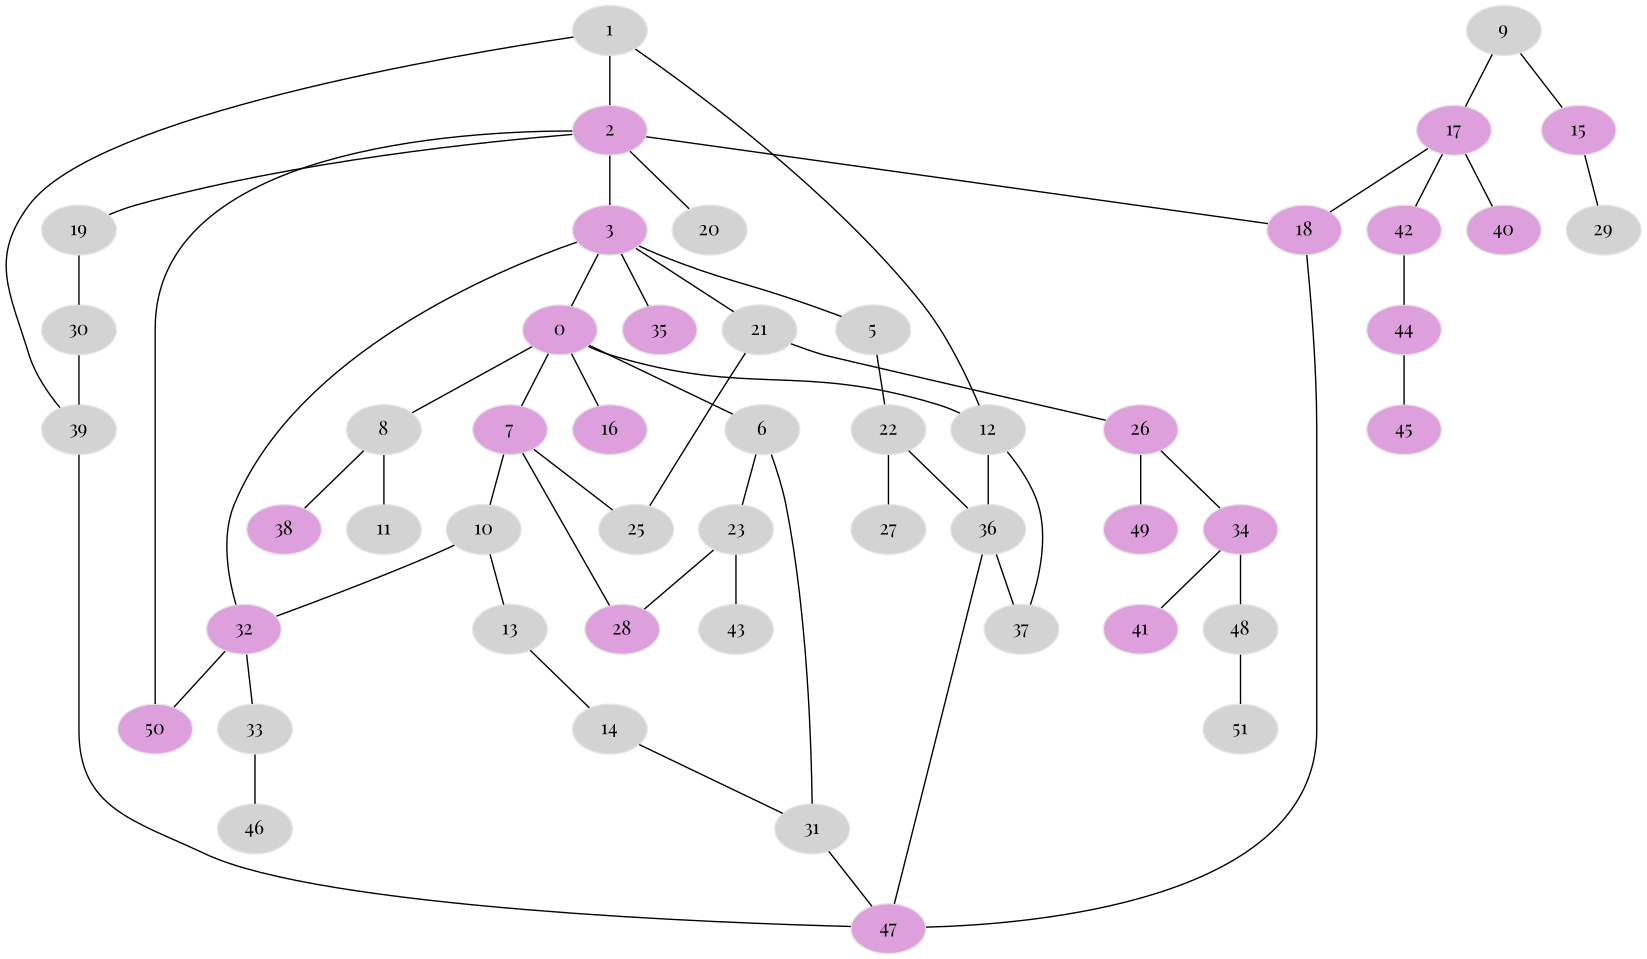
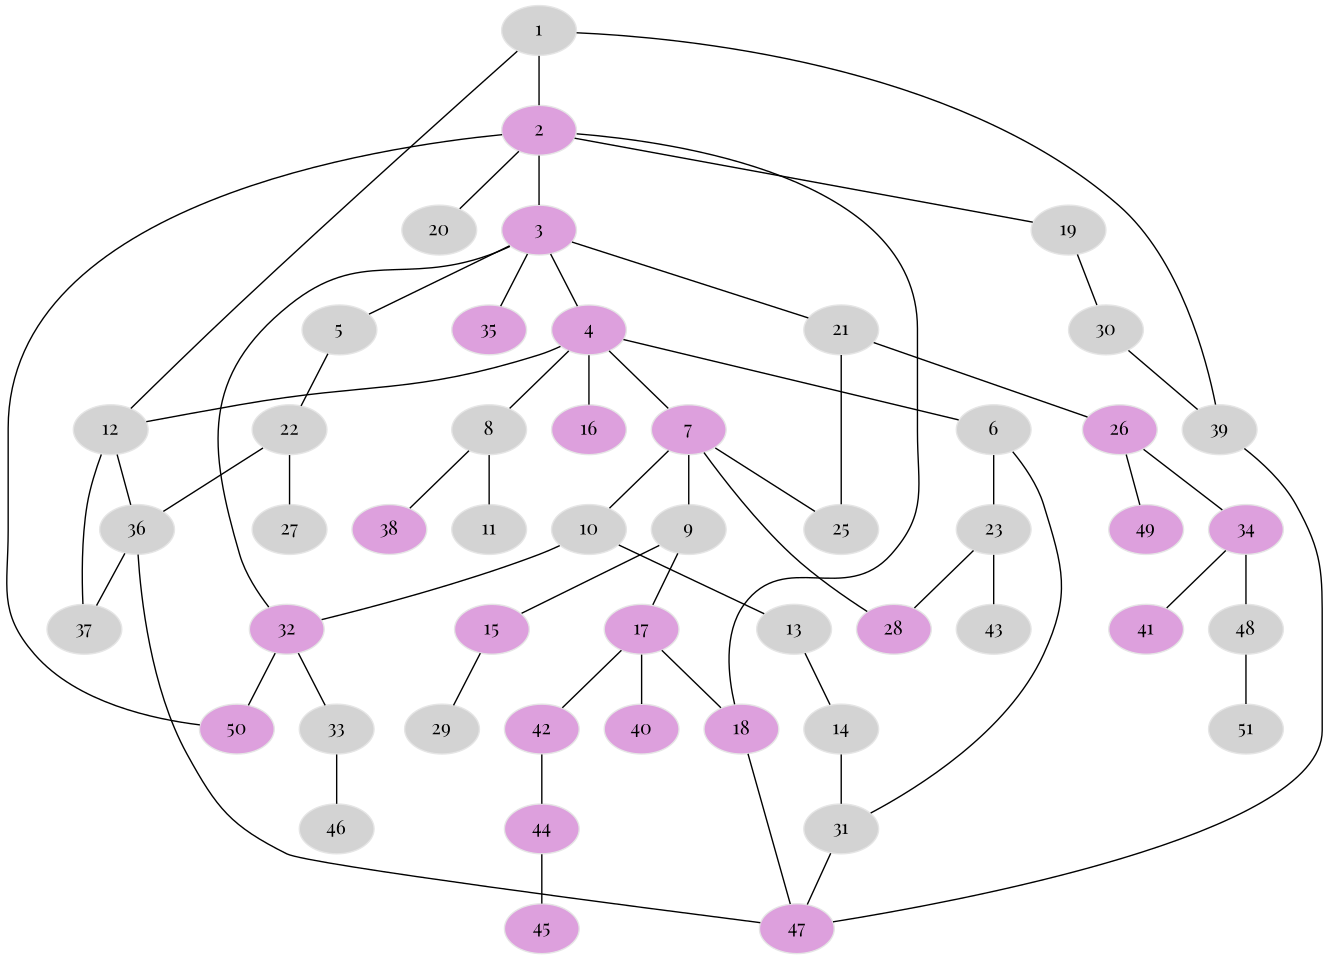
(560, 330) -> (589, 330)
none -> (689, 480)
